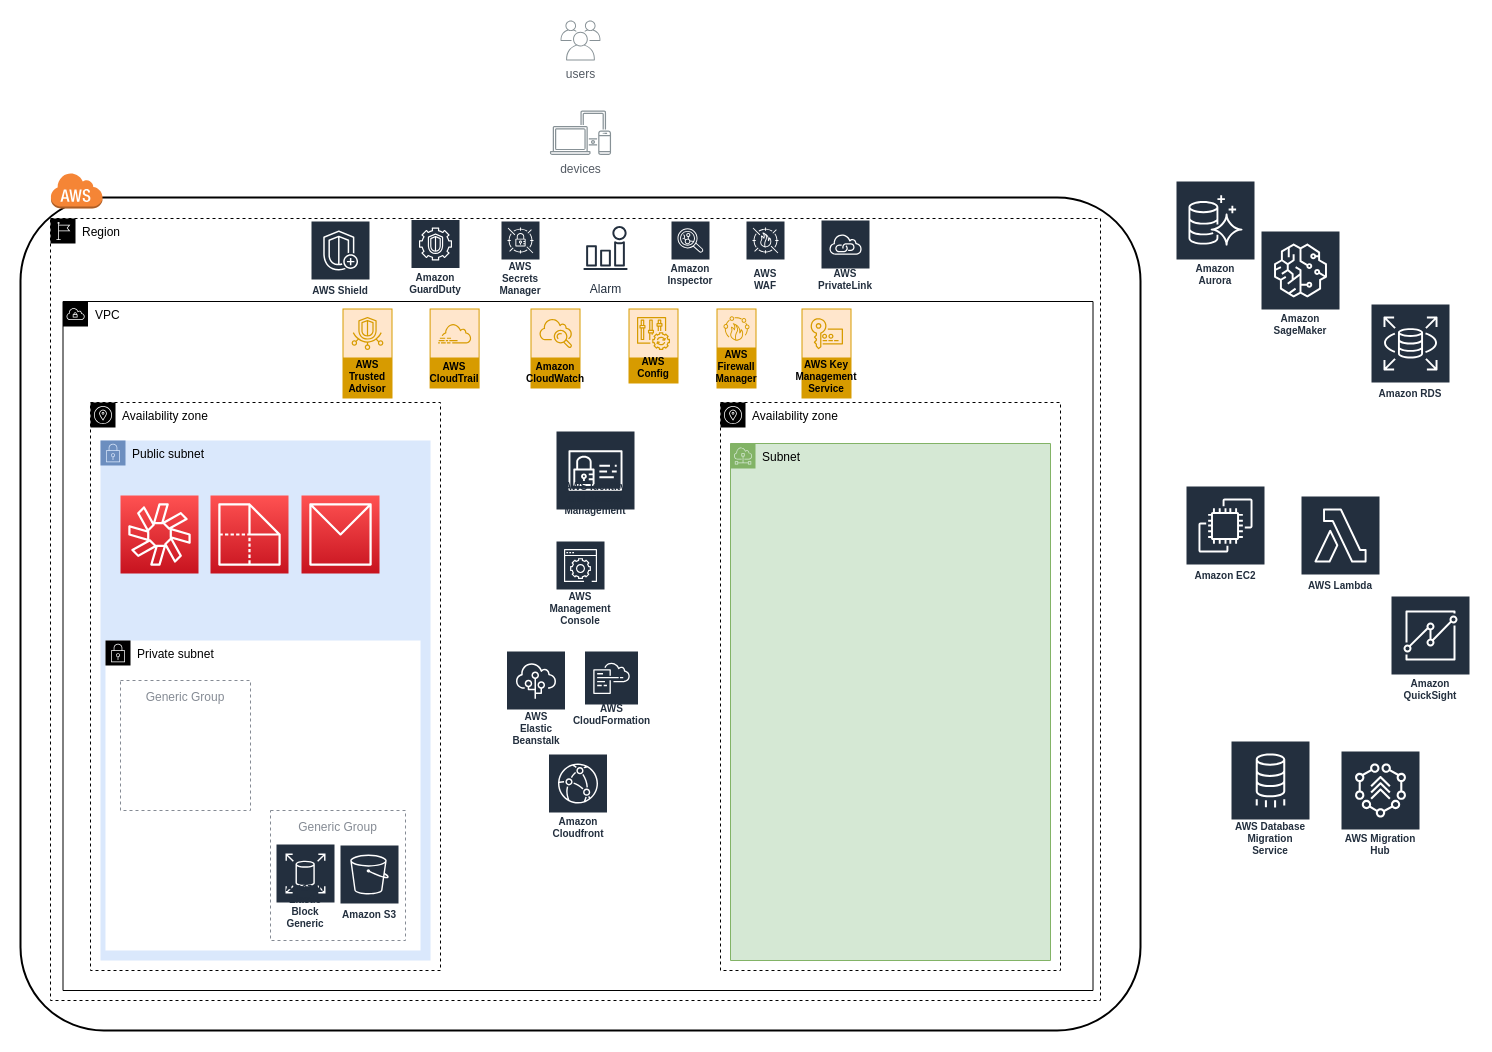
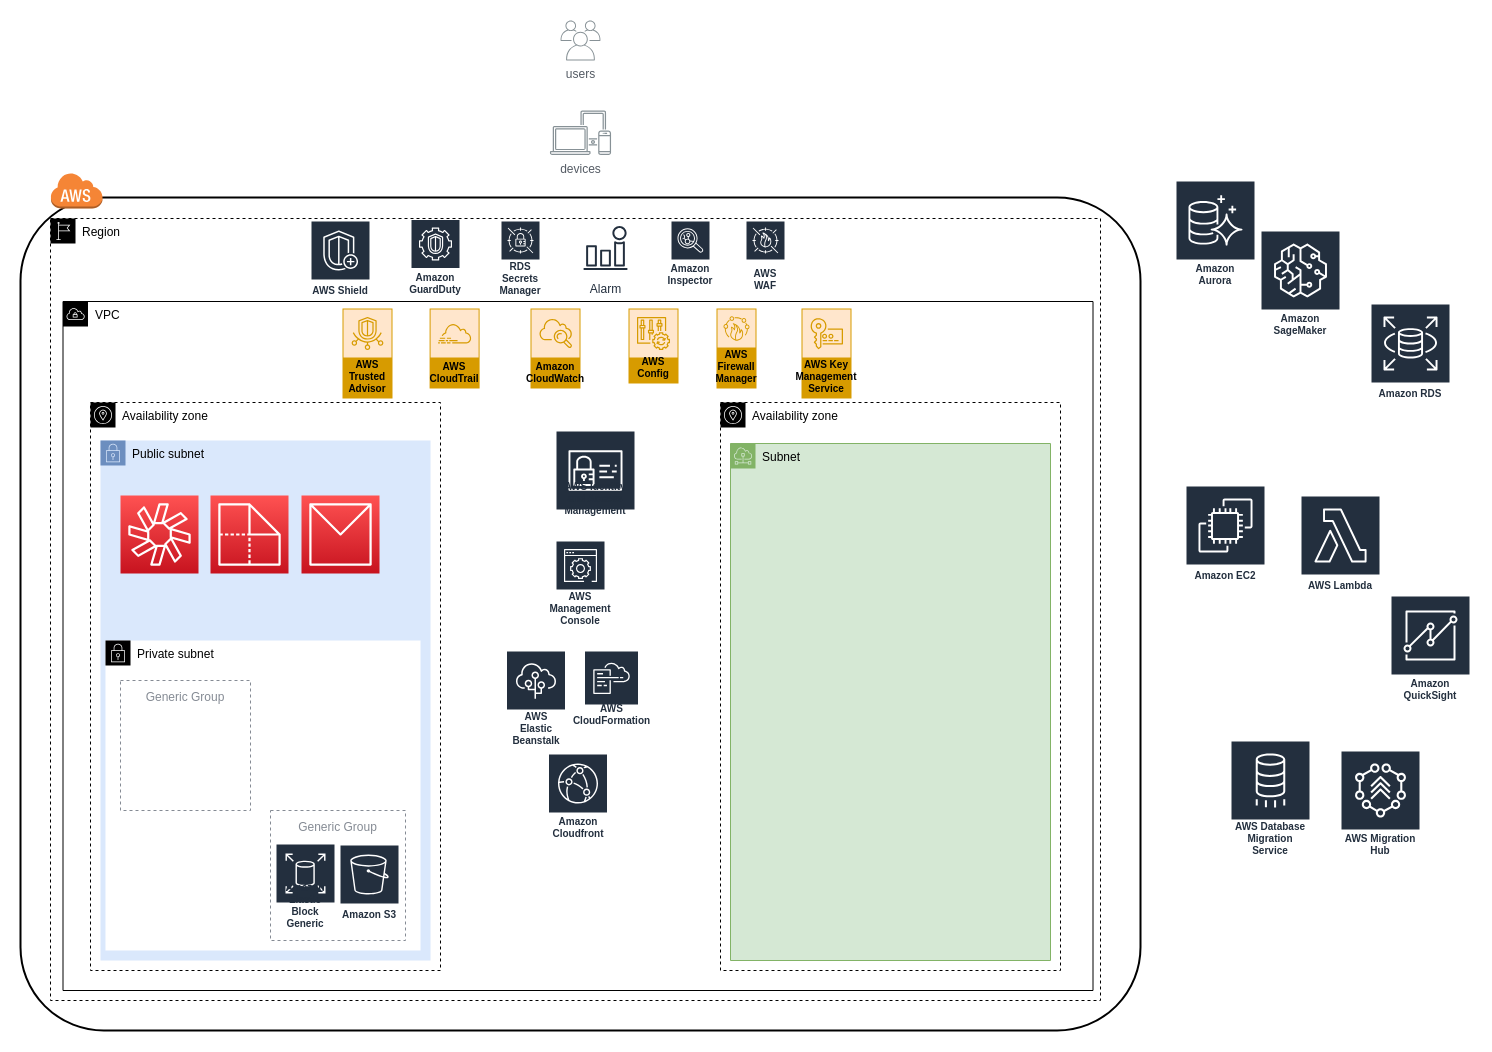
(846, 258) -> none
(521, 279) -> (521, 279)
